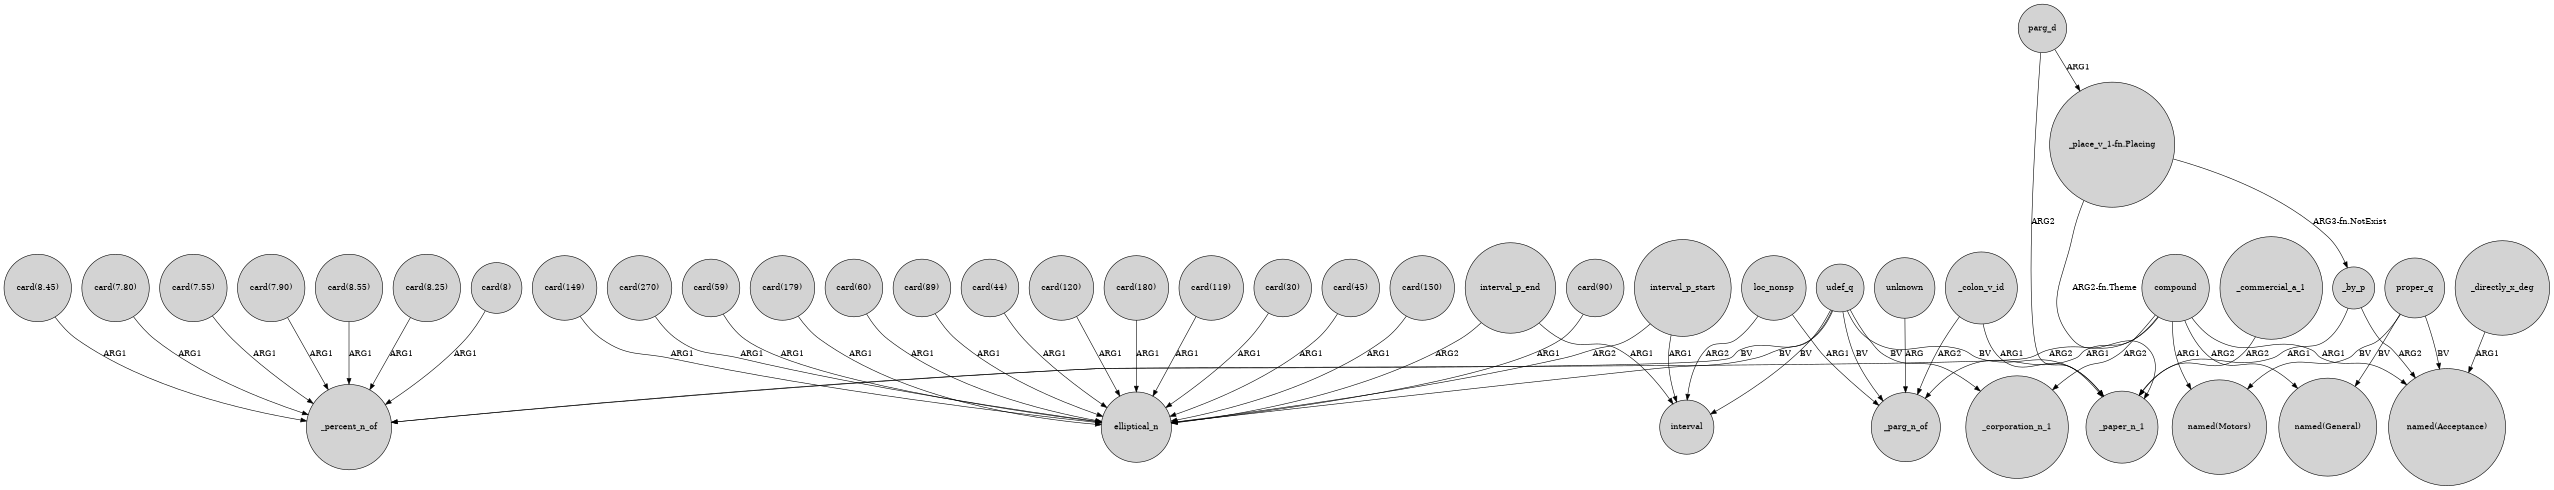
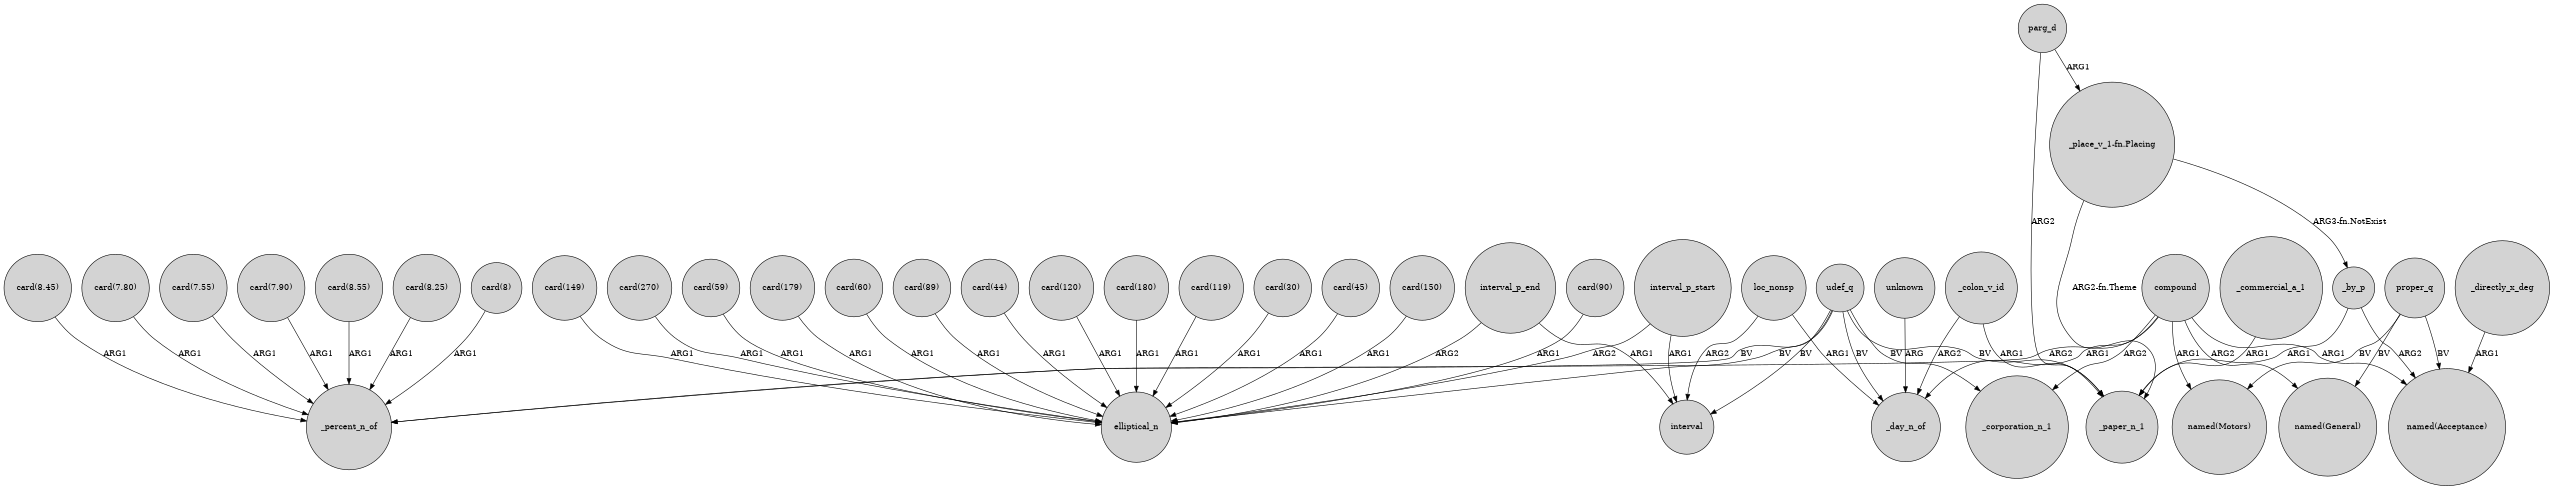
(2258, 354) -> (2258, 354)
(1906, 427) -> (1906, 427)
